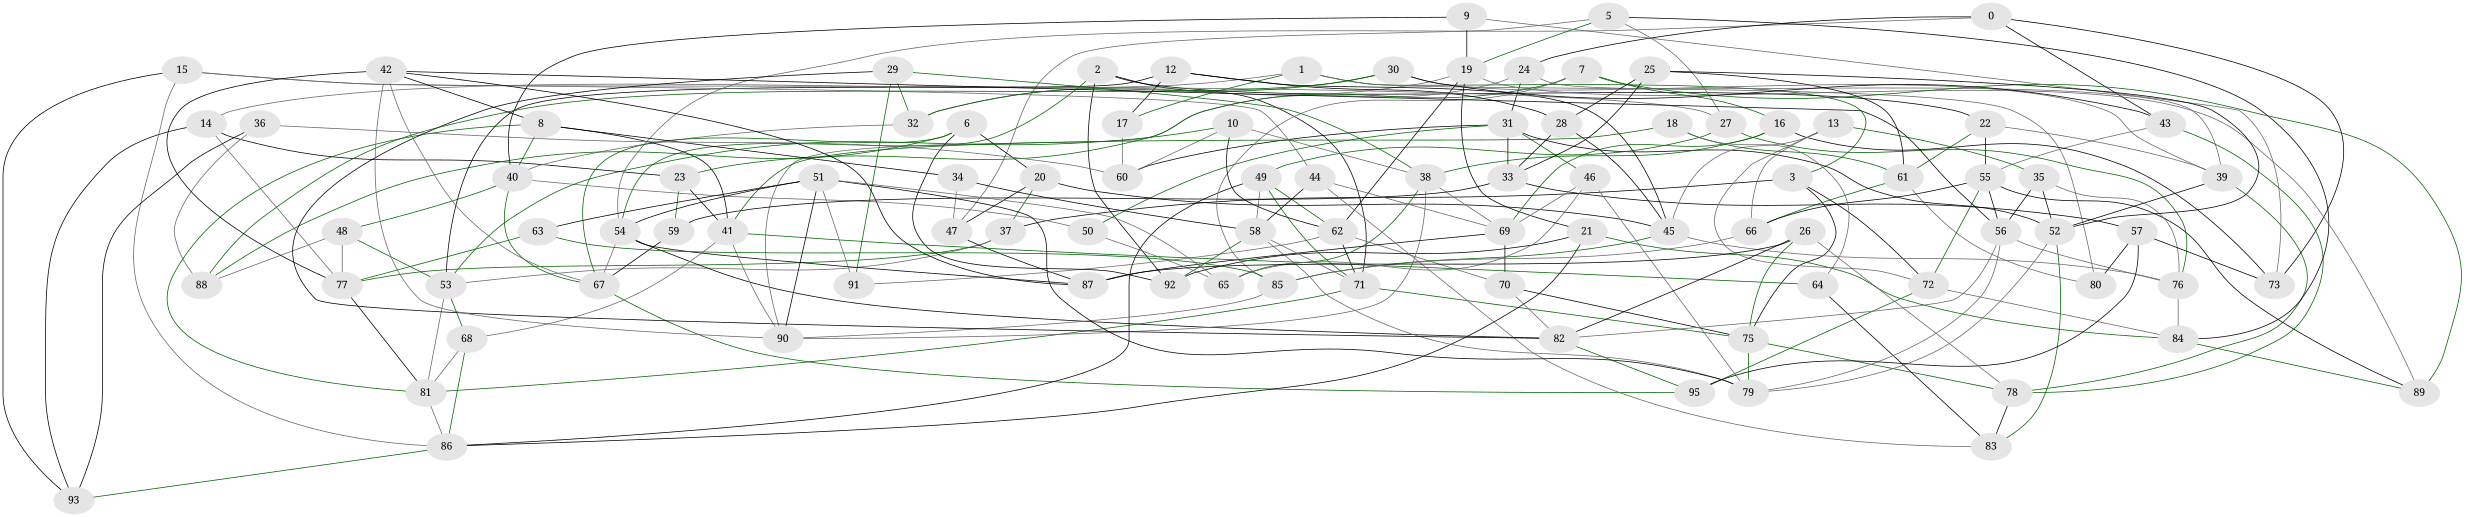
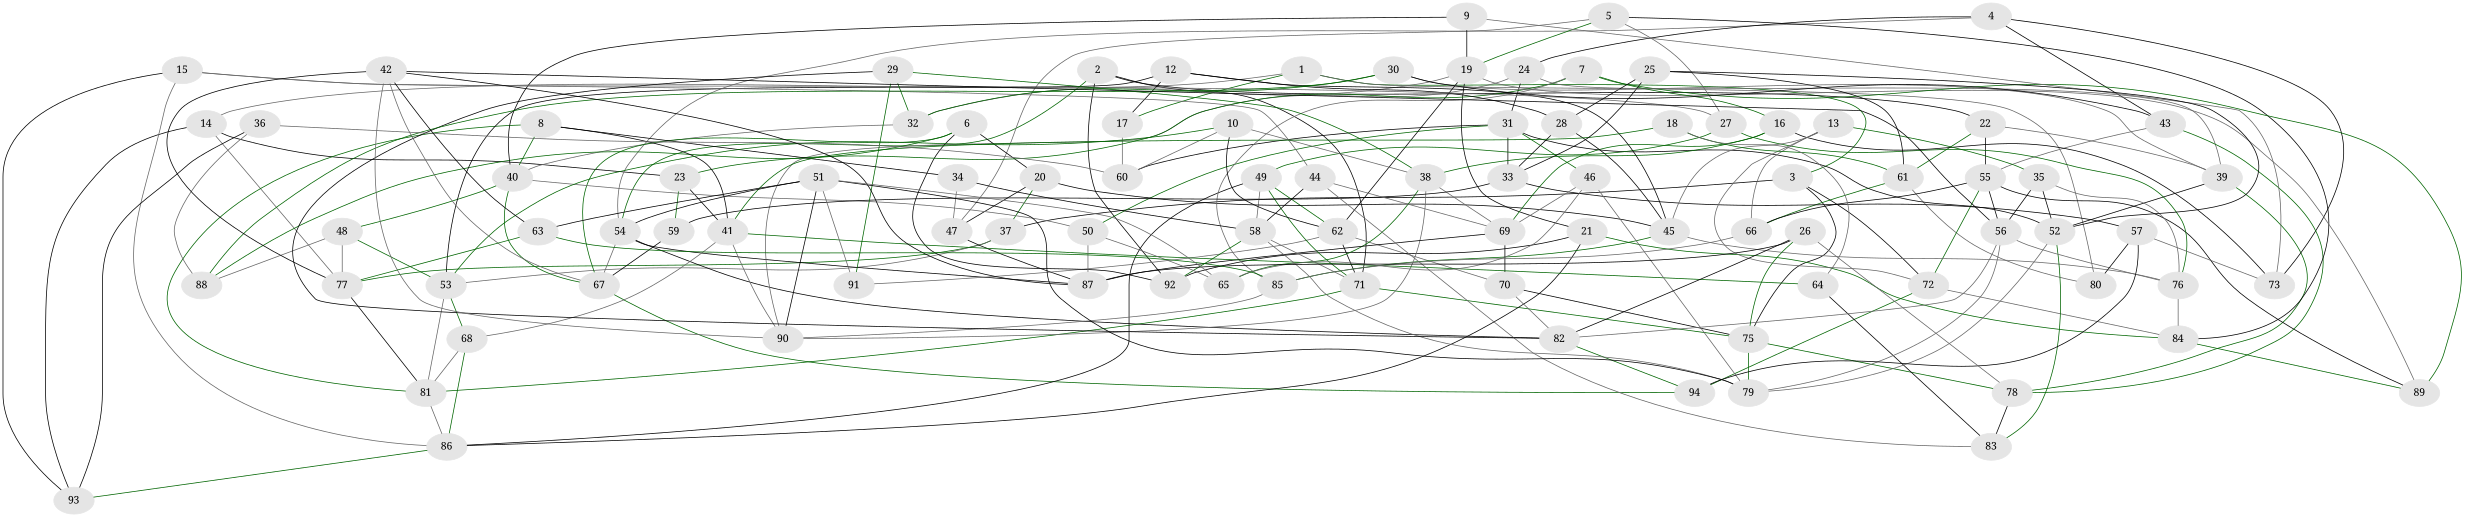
(1991, 16) -> (1991, 16)
(464, 97) -> (451, 154)
(2201, 257) -> (2201, 257)
none -> (1088, 260)
(1695, 393) -> (1695, 393)
